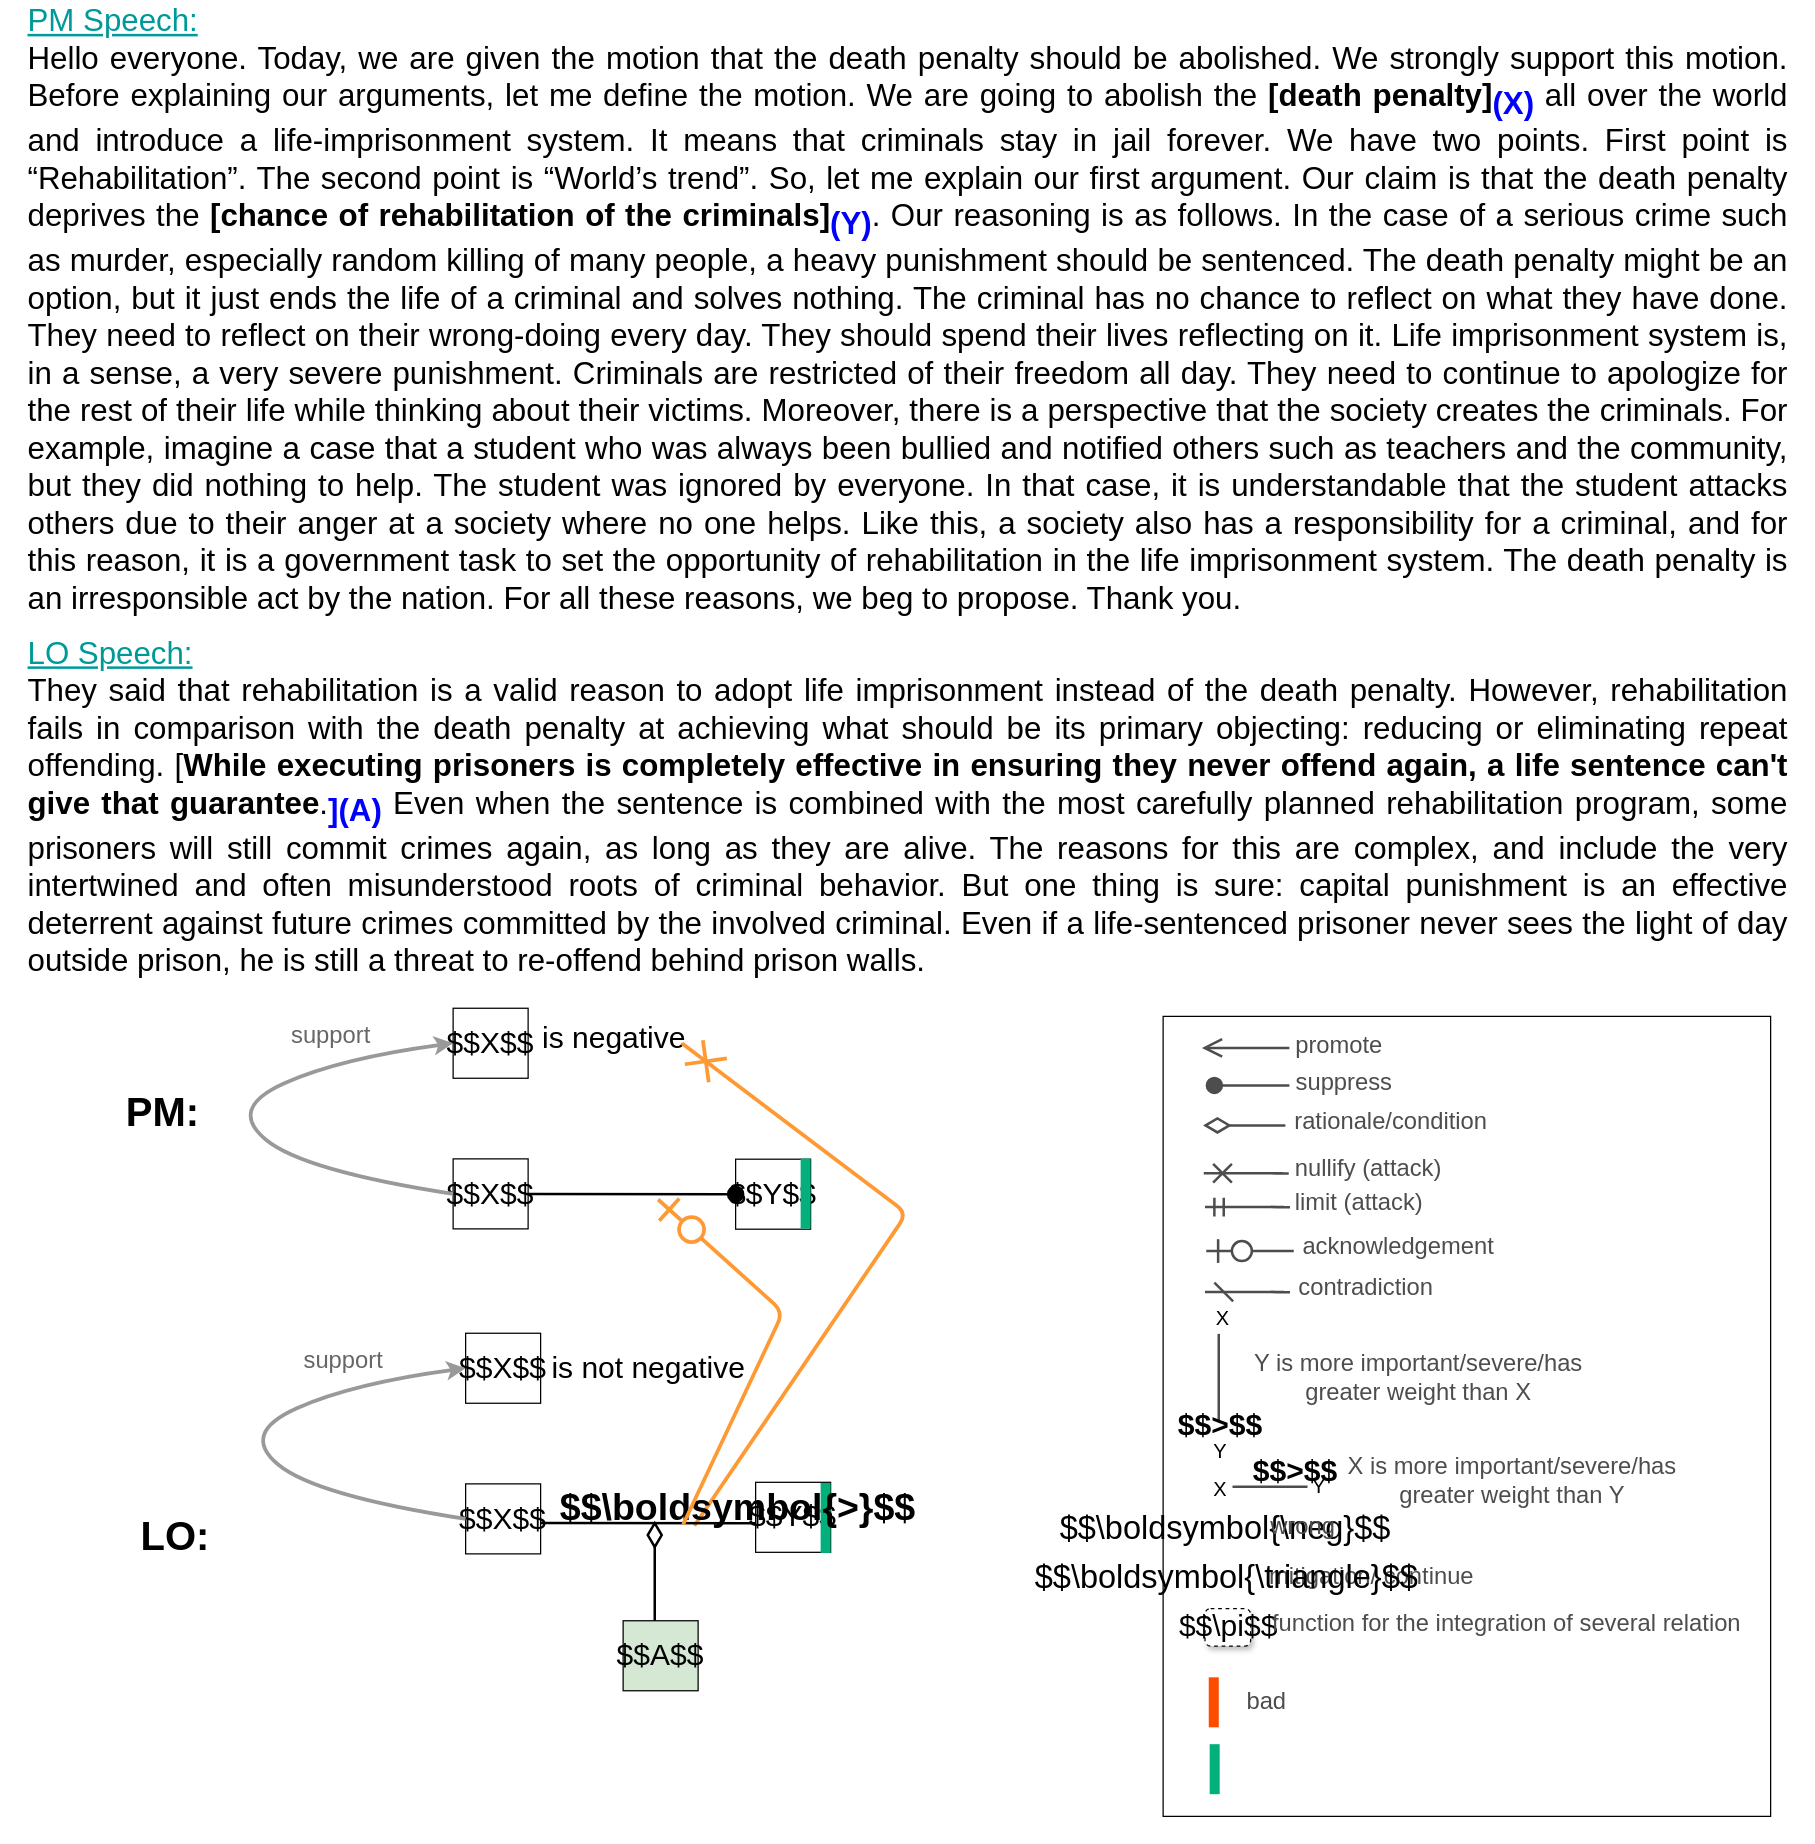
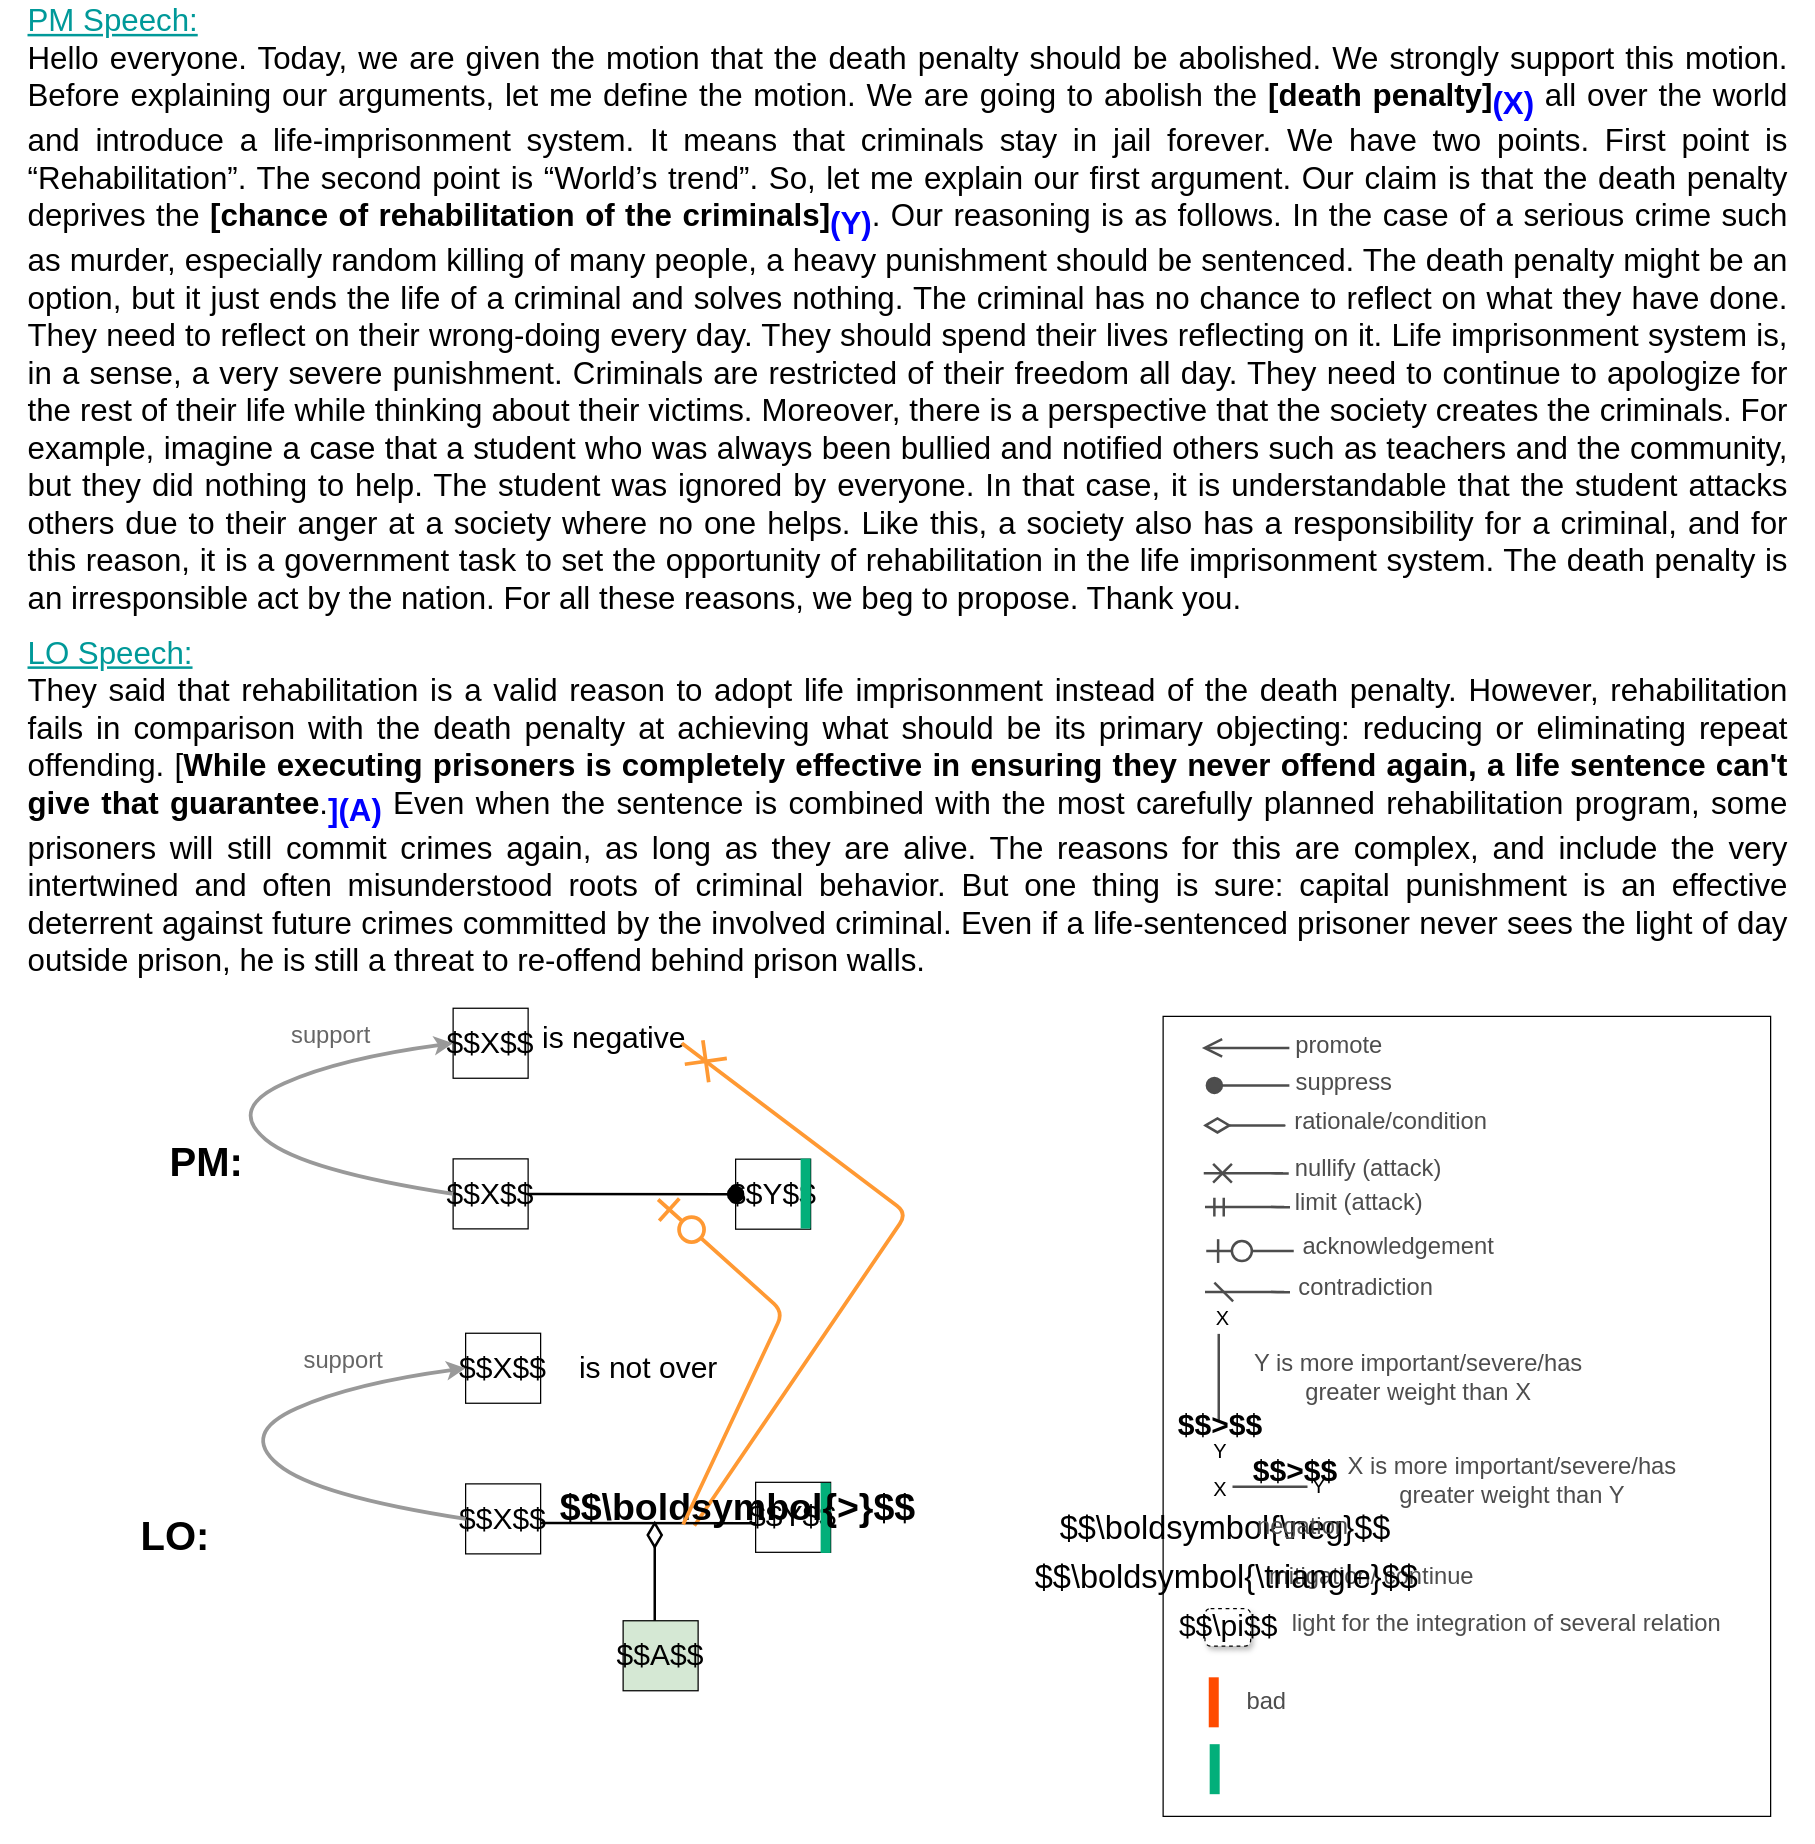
(163, 1113) -> (207, 1163)
(649, 1368) -> (649, 1368)
(1303, 1527) -> (1303, 1527)
(1507, 1624) -> (1507, 1624)
